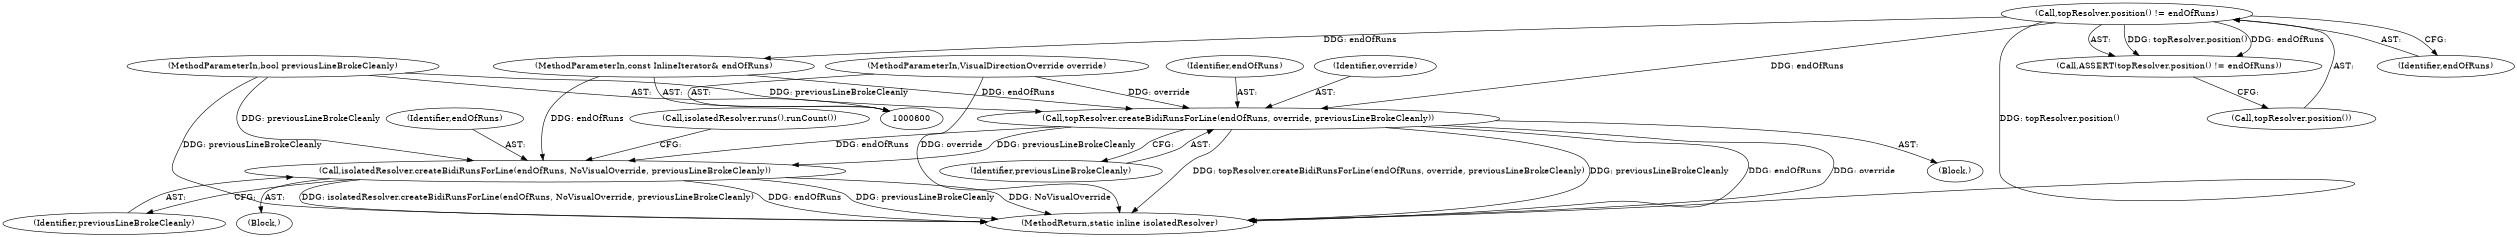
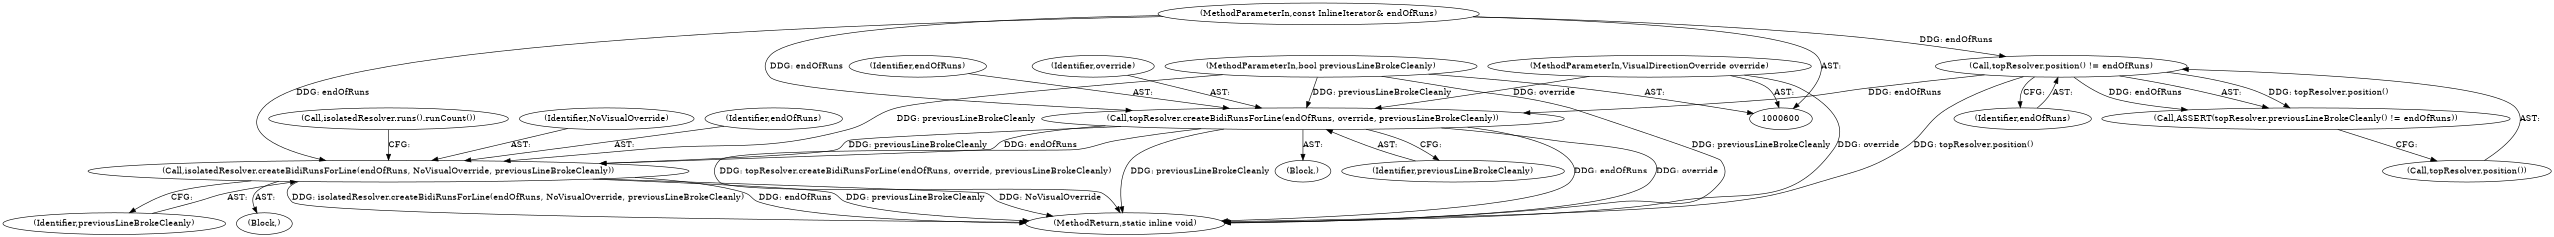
(1388, 34) -> (1737, 28)
(2169, 66) -> (2306, 119)
none -> (607, 119)
(1120, 224) -> (1125, 224)
